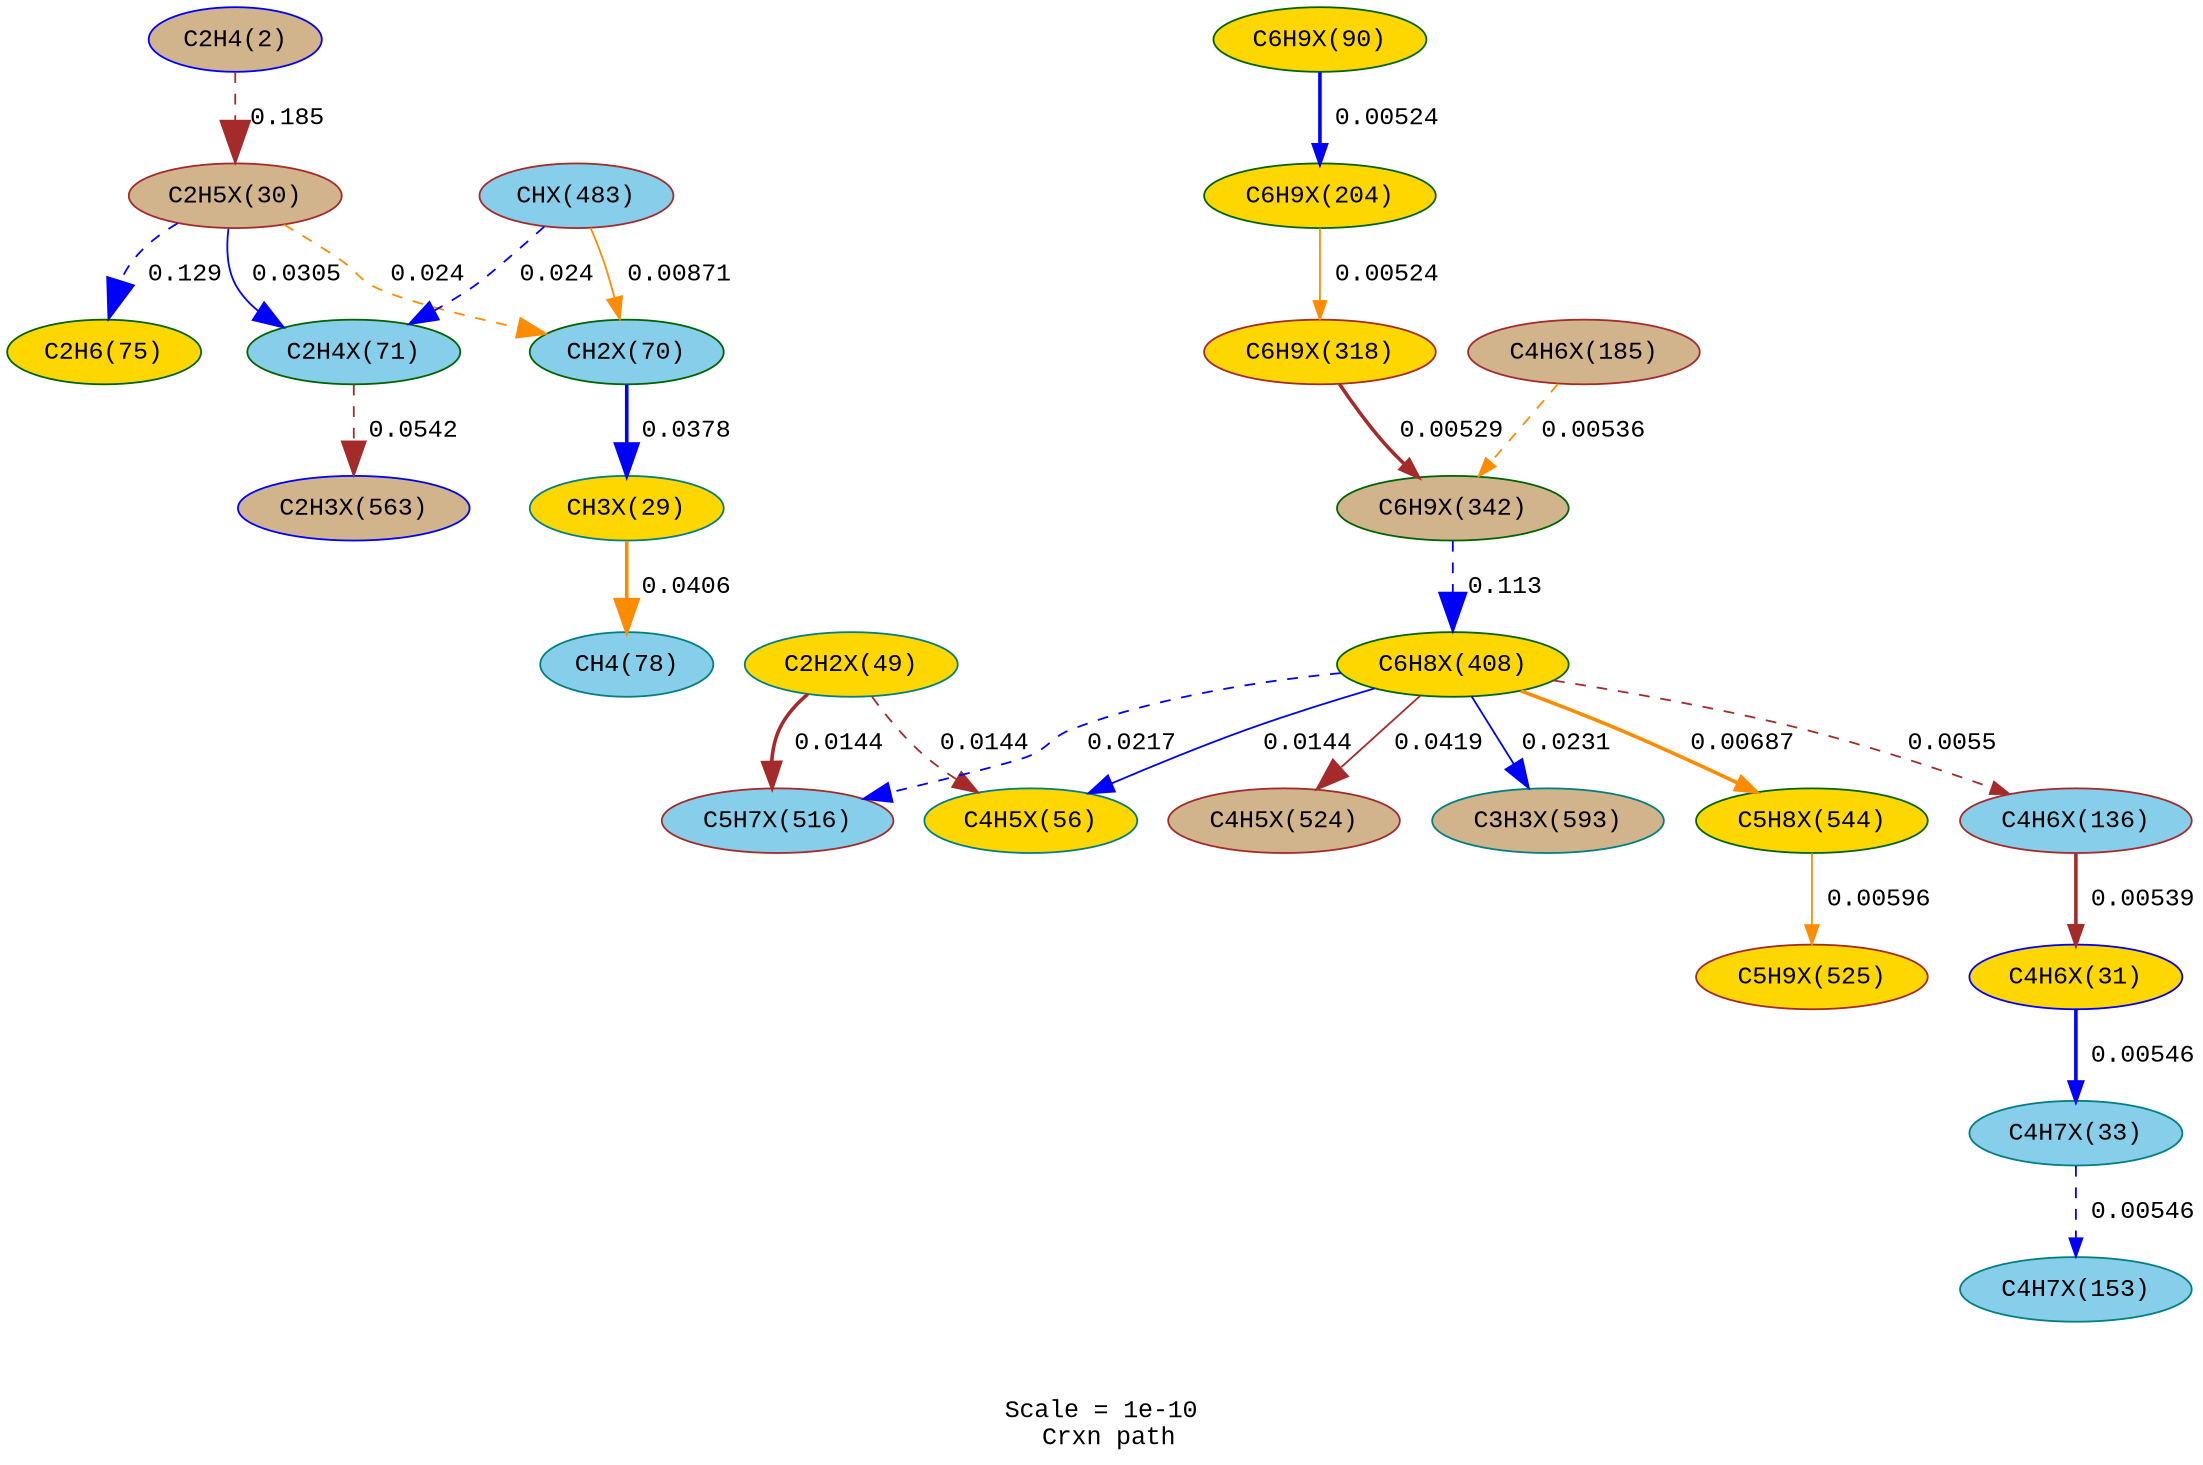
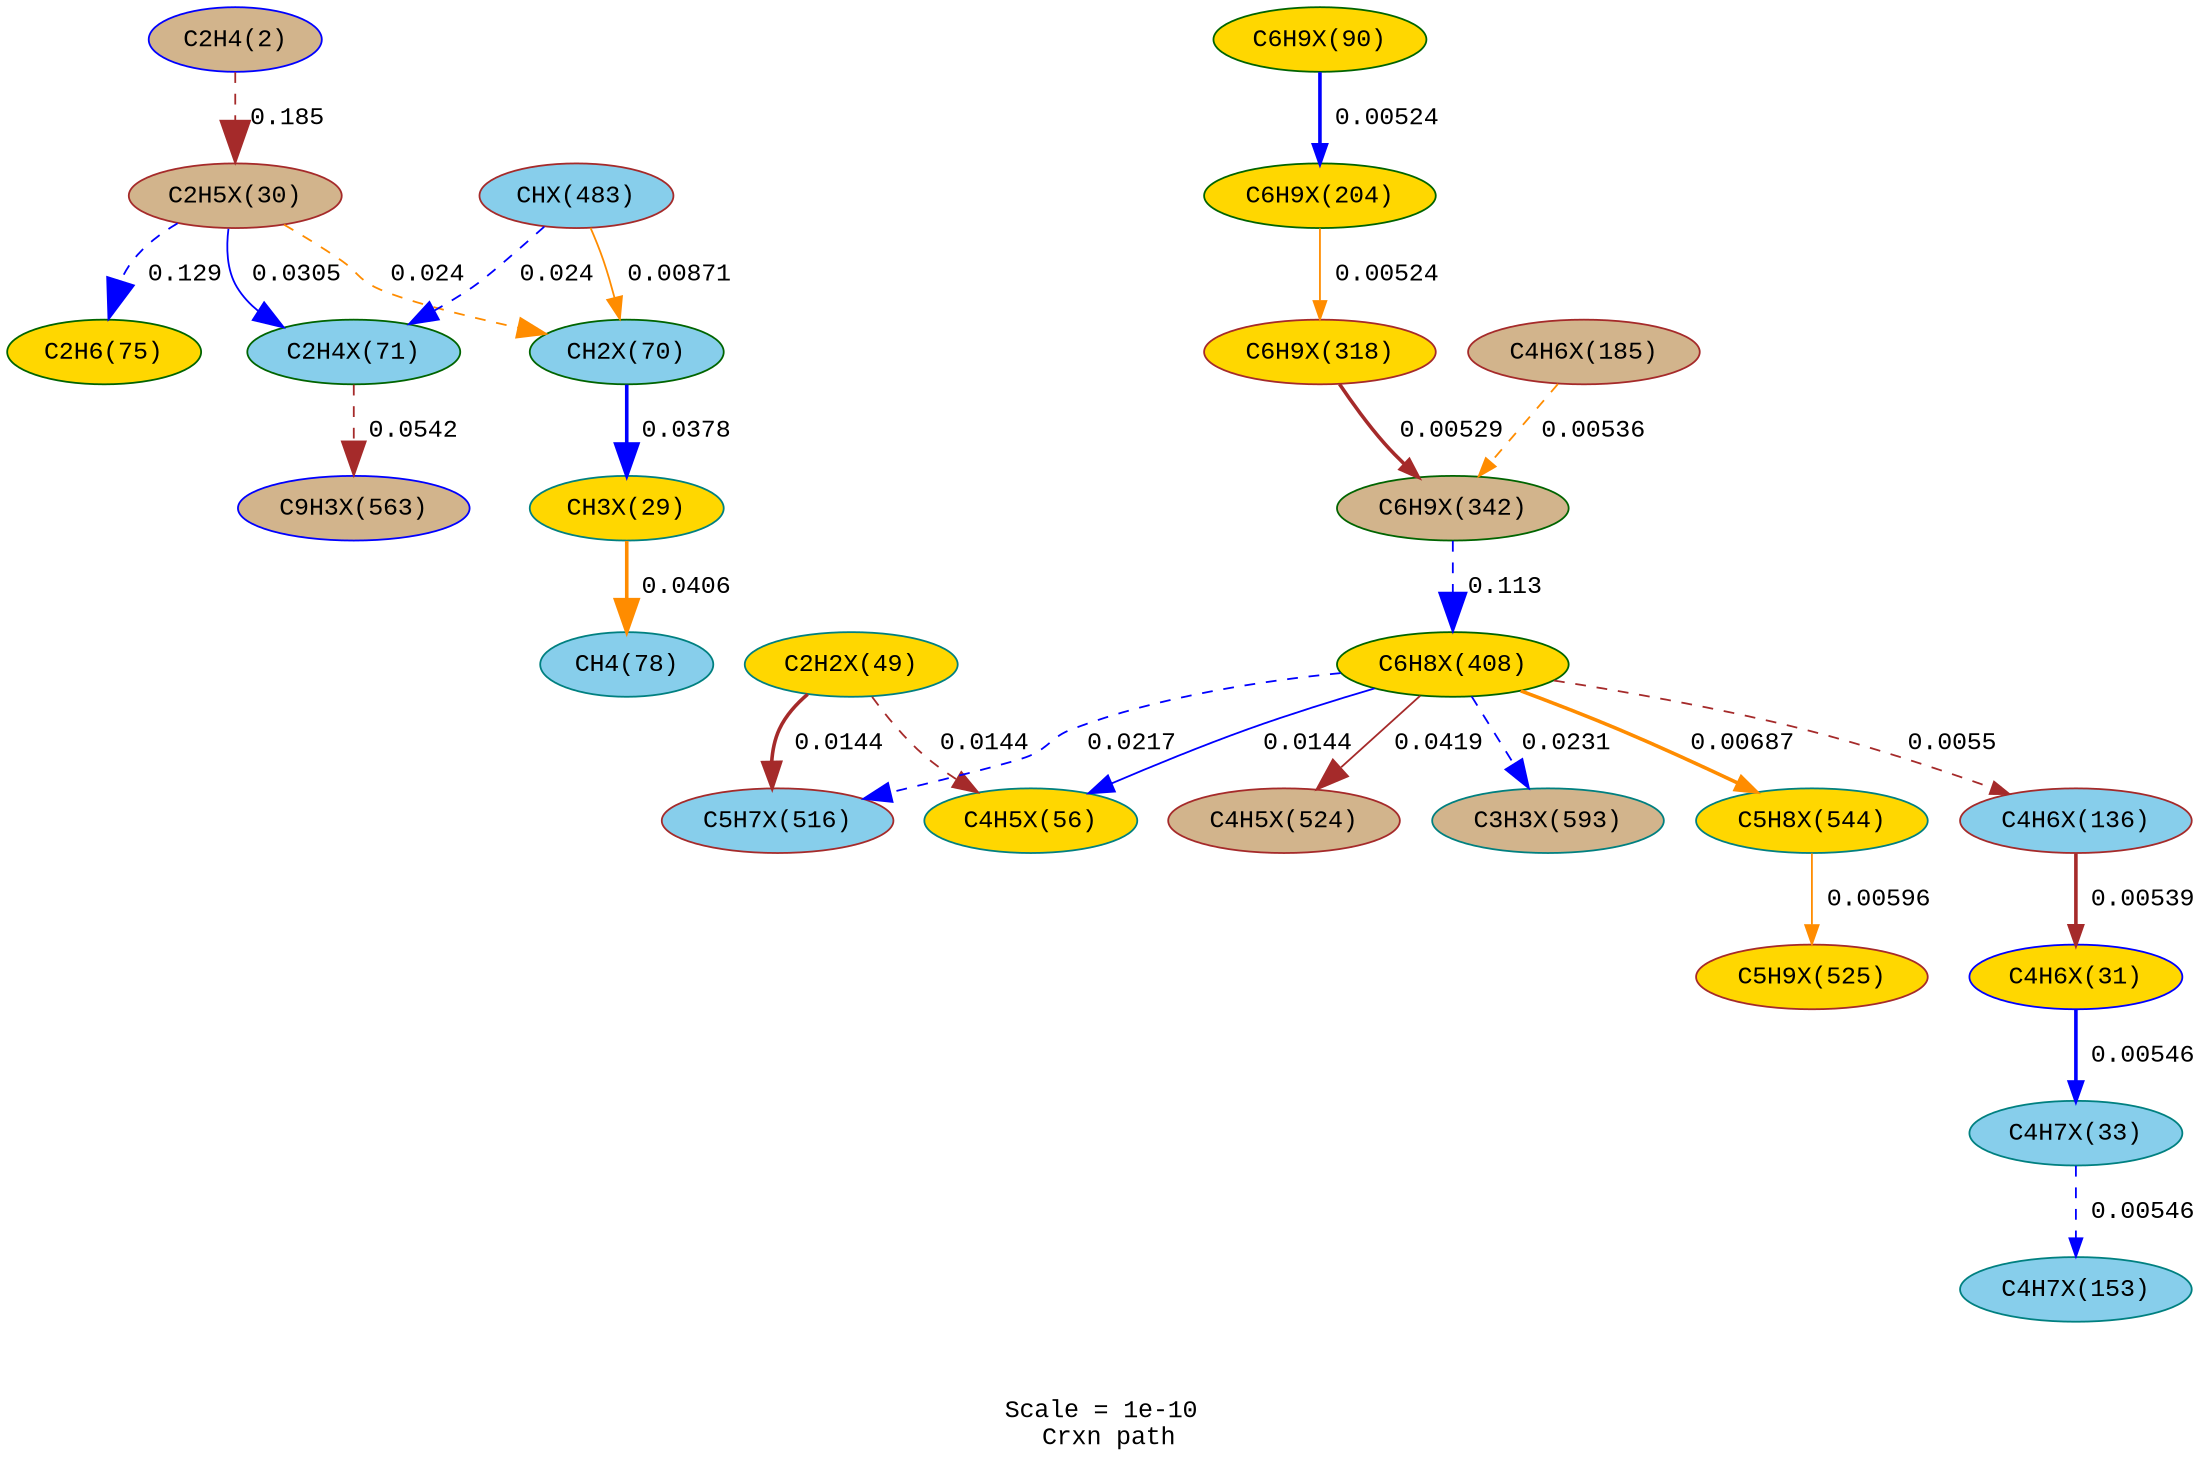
(354, 508) -> (354, 508)
(1493, 730) -> (1493, 730)
(1812, 821) -> (1812, 821)
